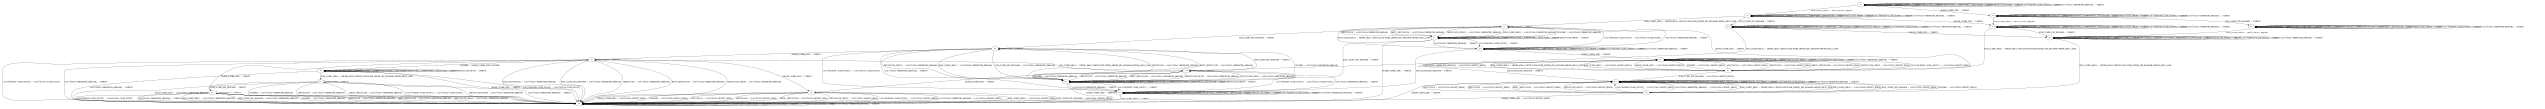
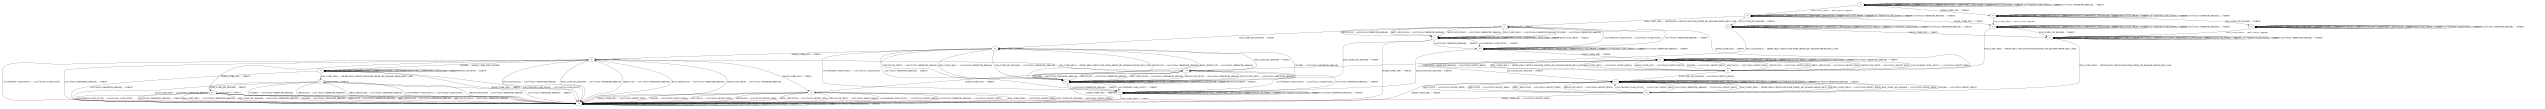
(1339, 33) -> none
